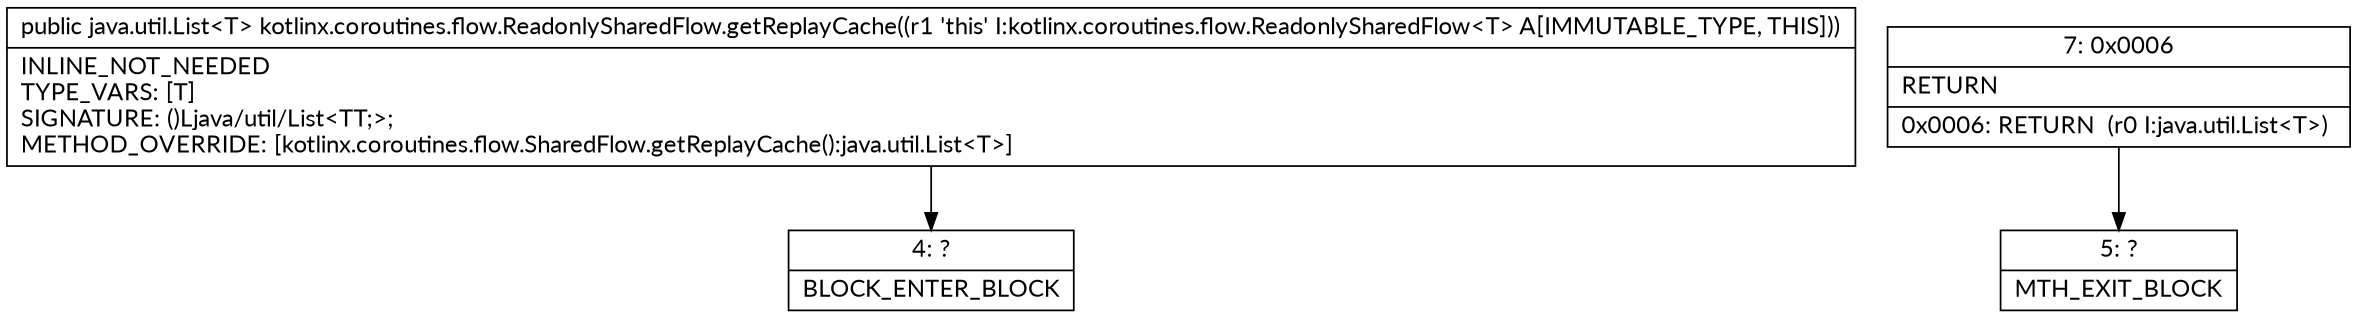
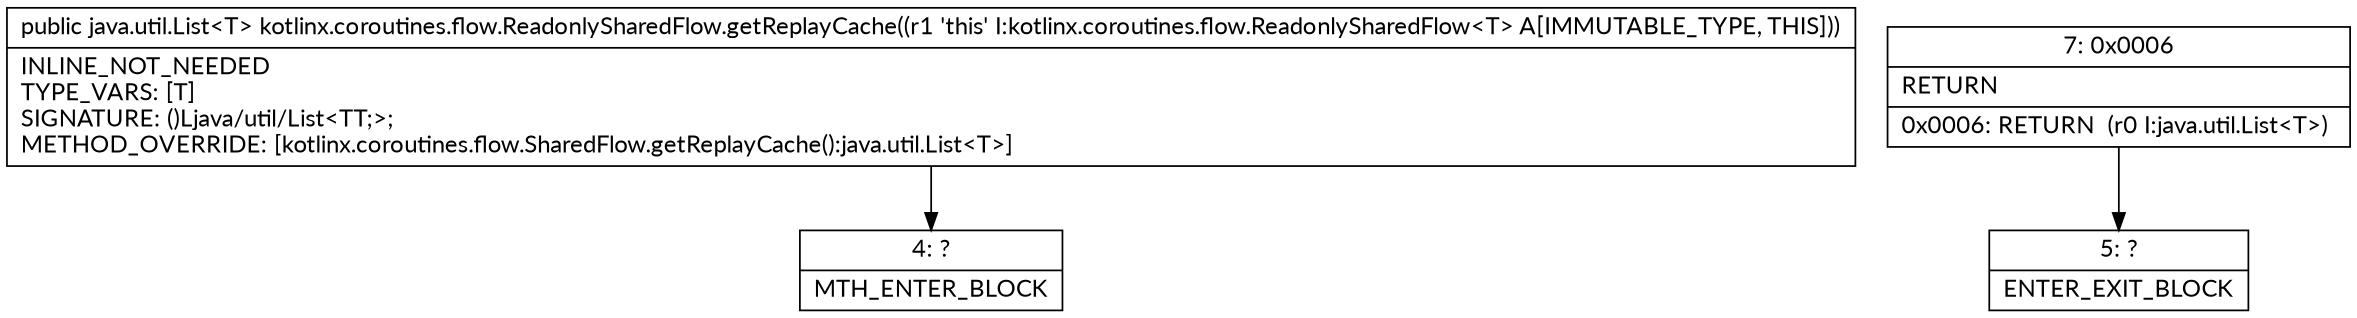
(931, 290) -> (931, 290)
(2119, 290) -> (2119, 290)
